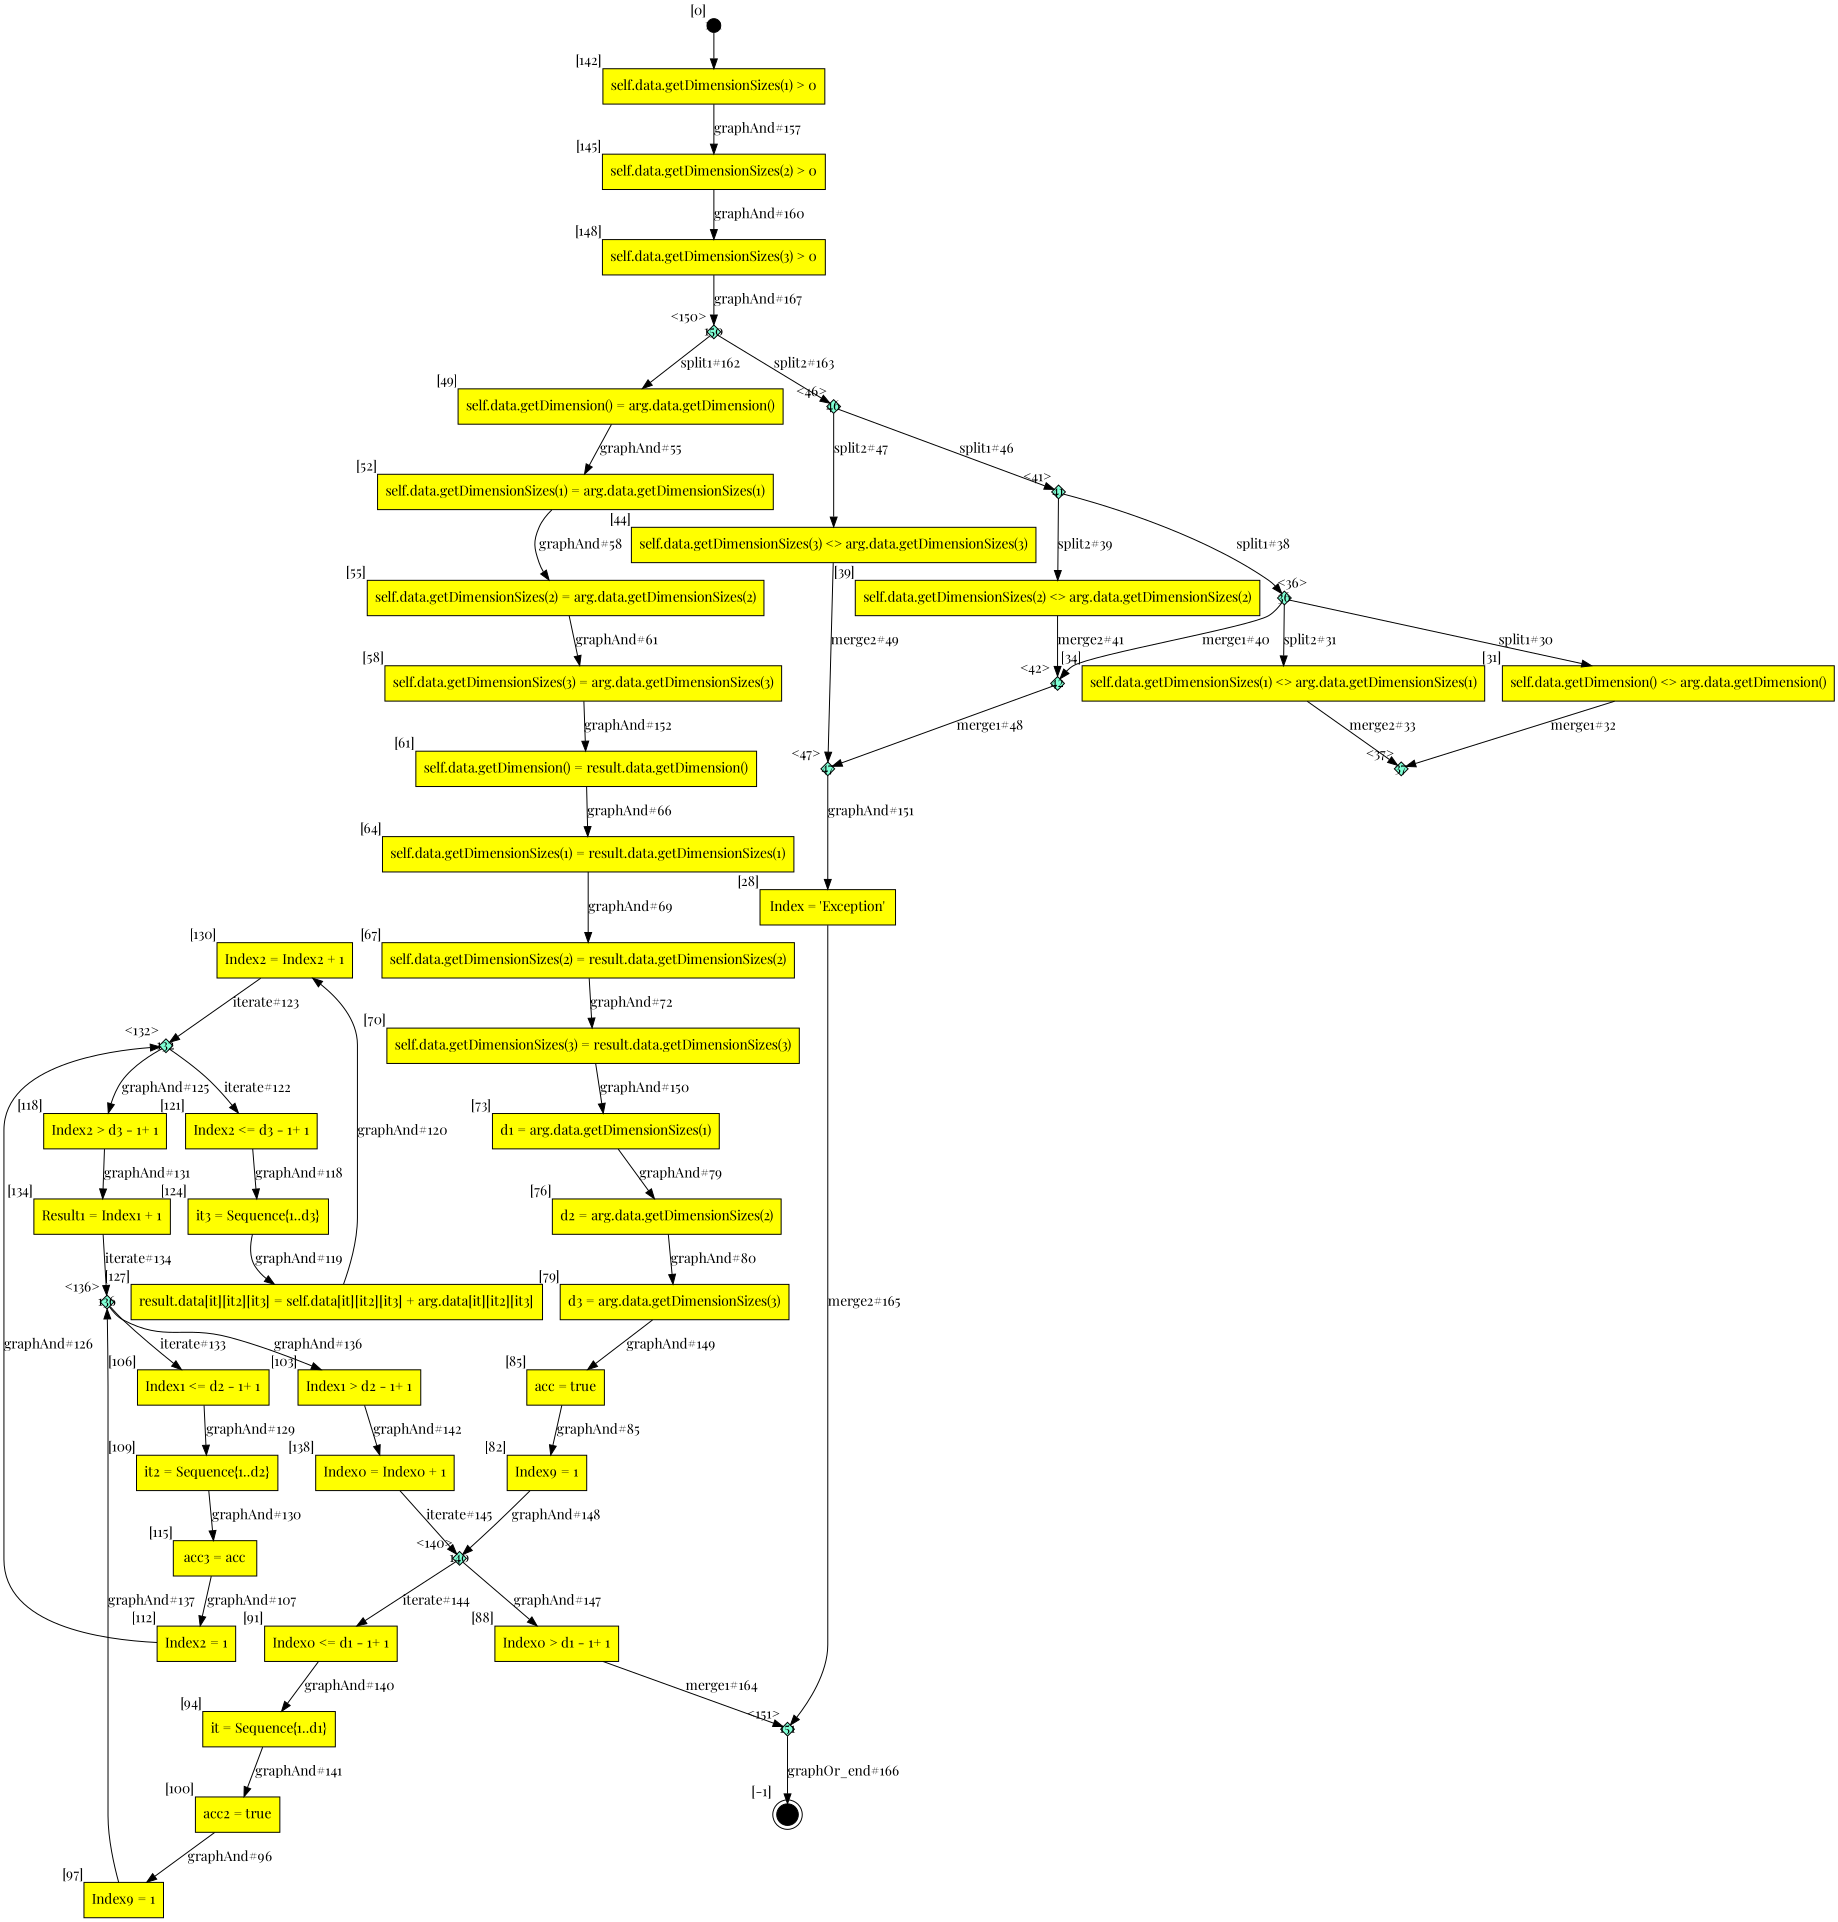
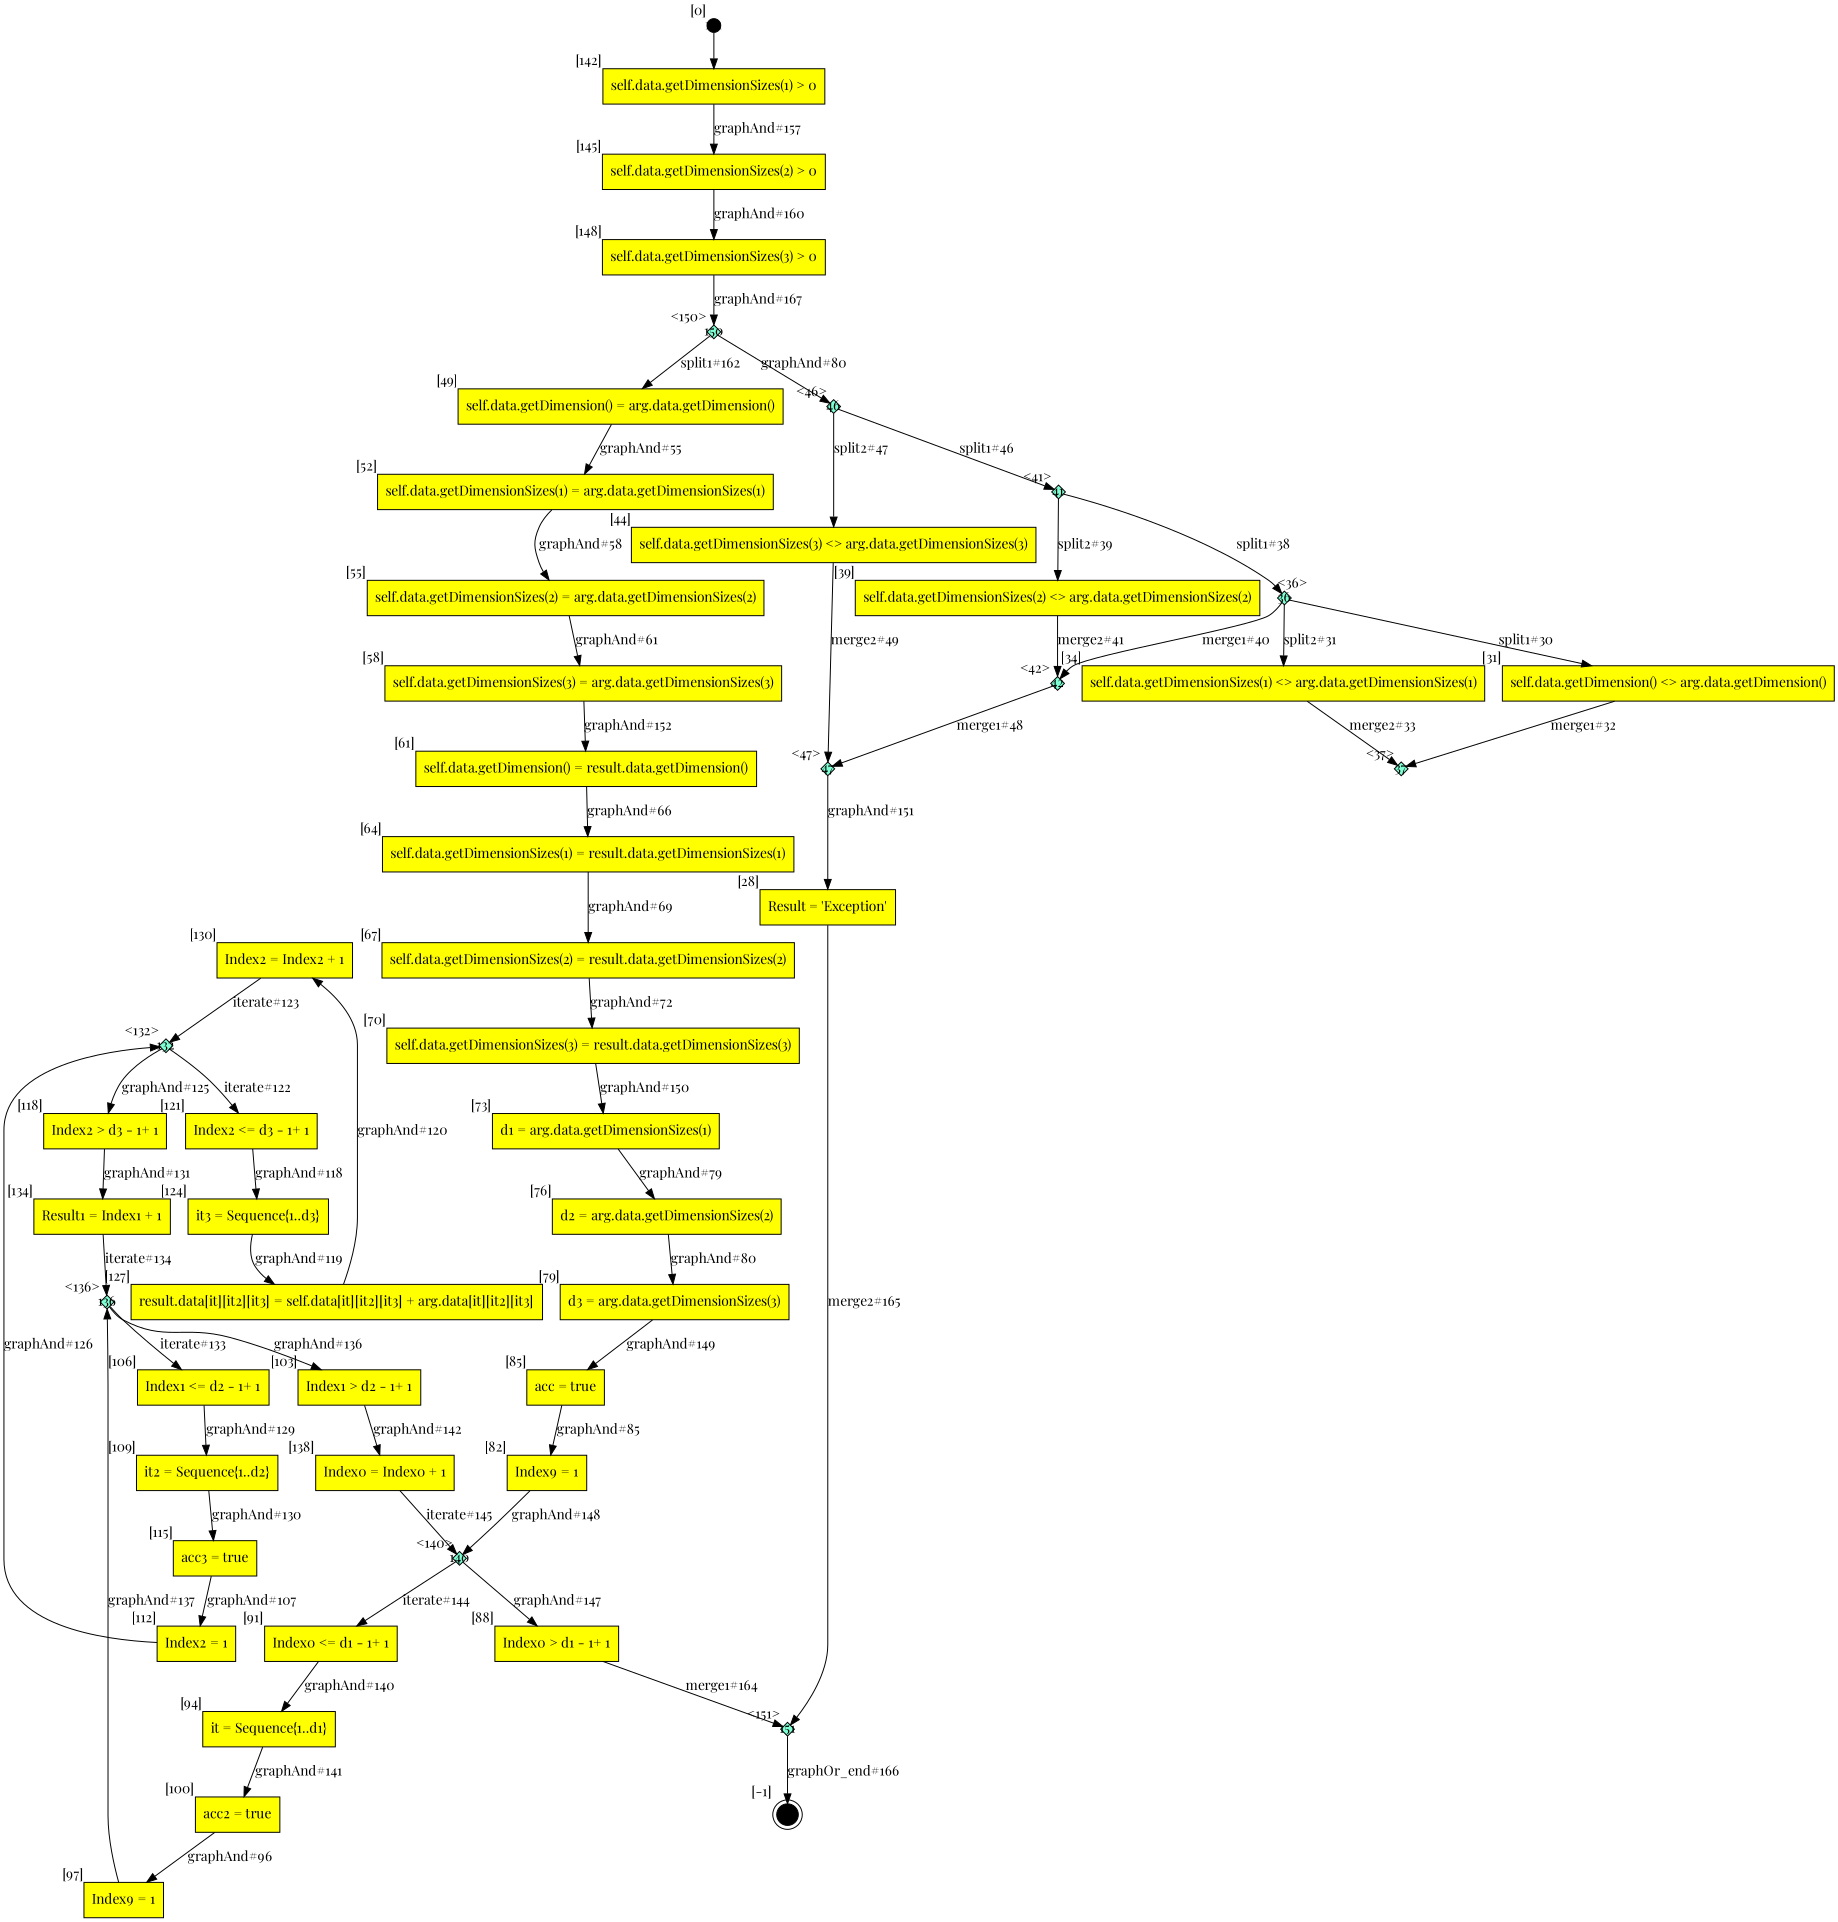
(804, 364) -> (804, 364)
(828, 907) -> (828, 907)
(215, 1558) -> (215, 1558)
